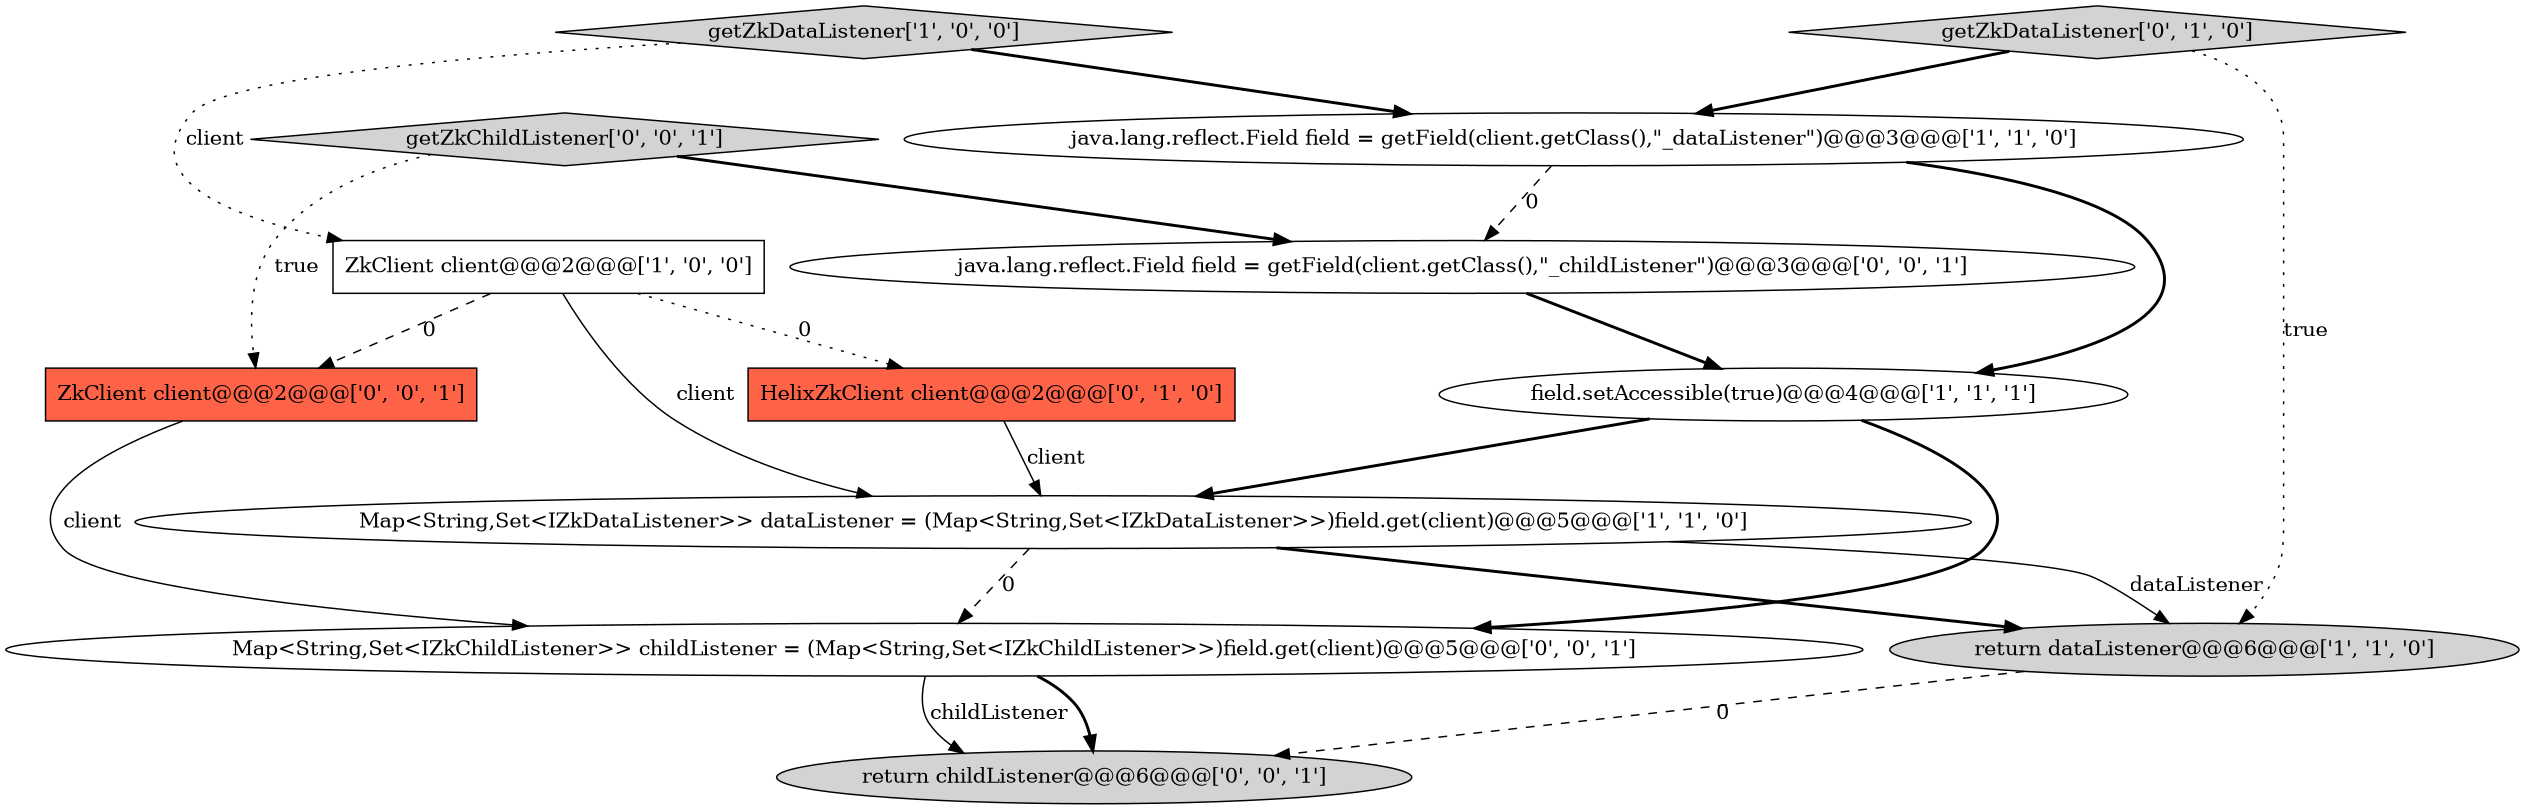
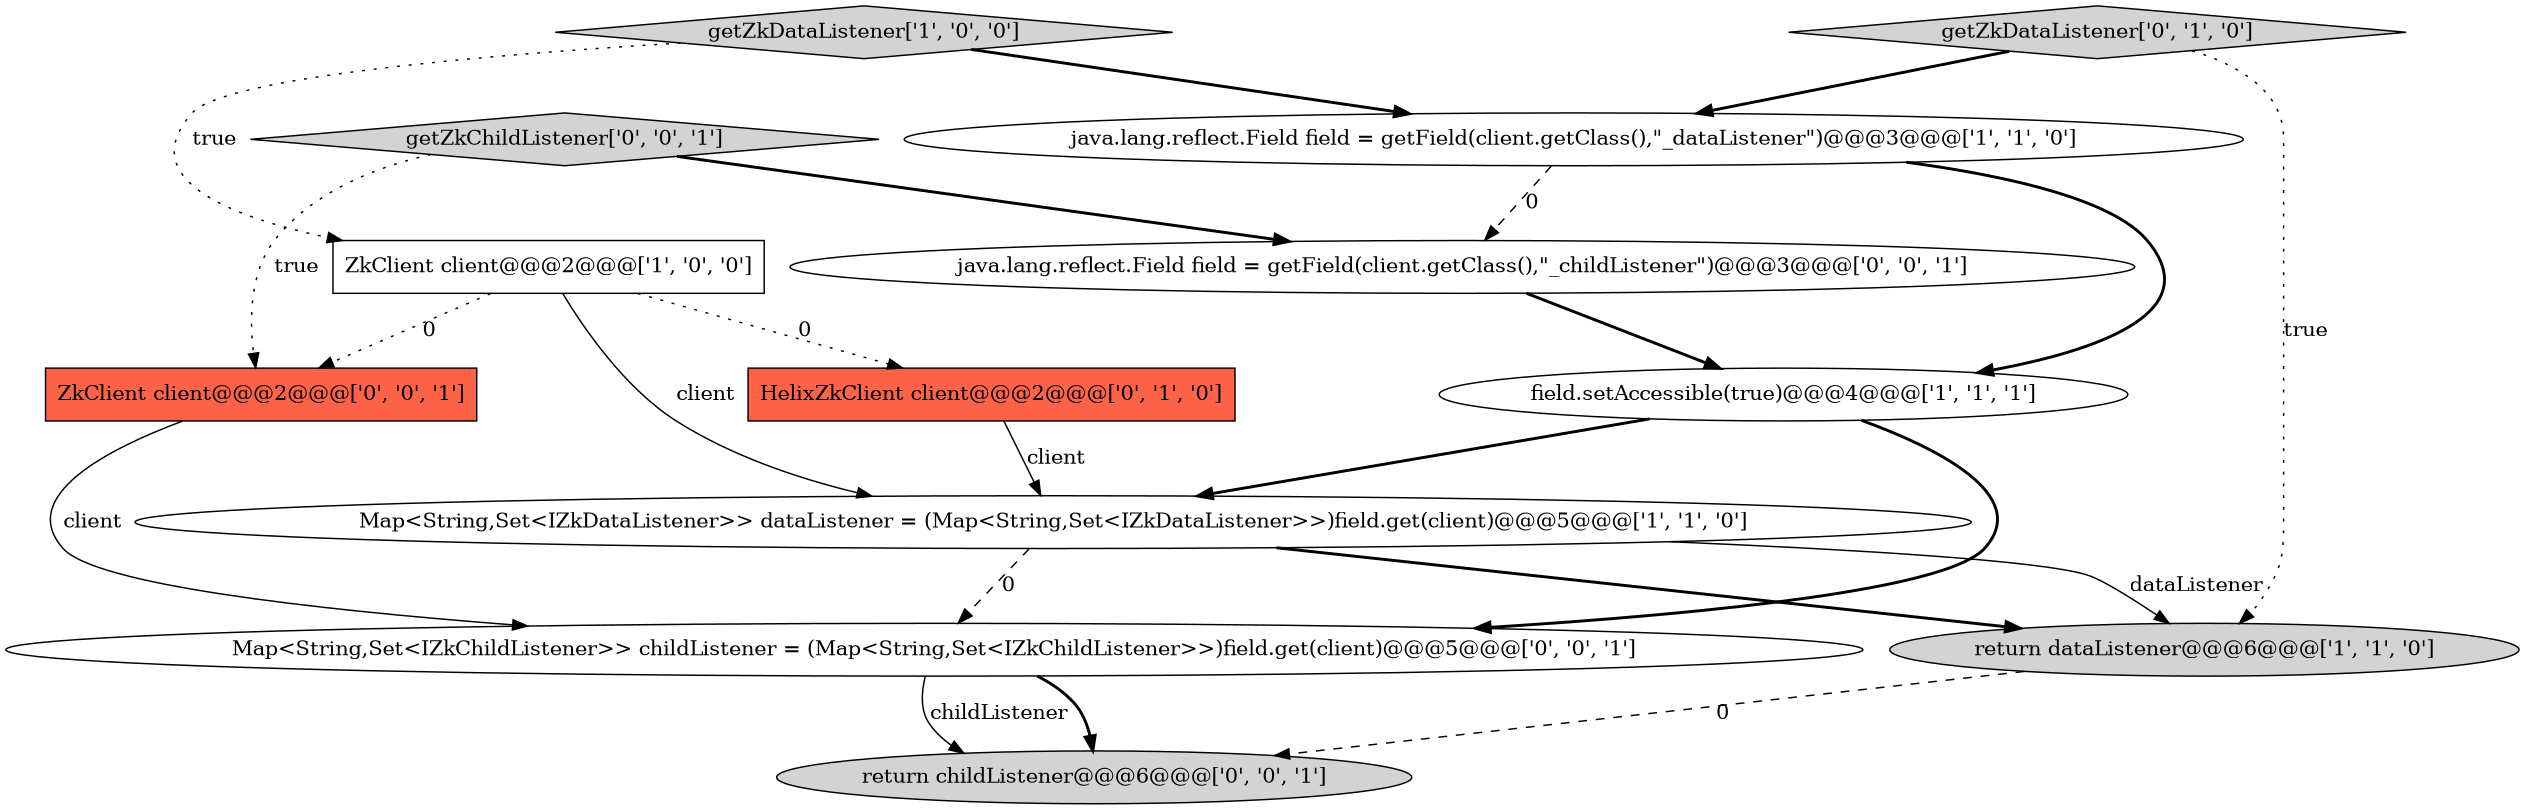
(215, 139) -> (215, 139)
(412, 328) -> (412, 328)
